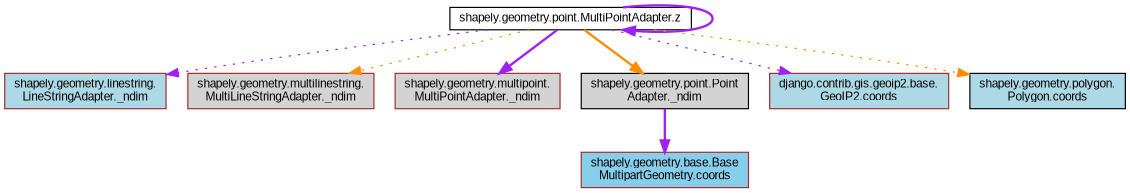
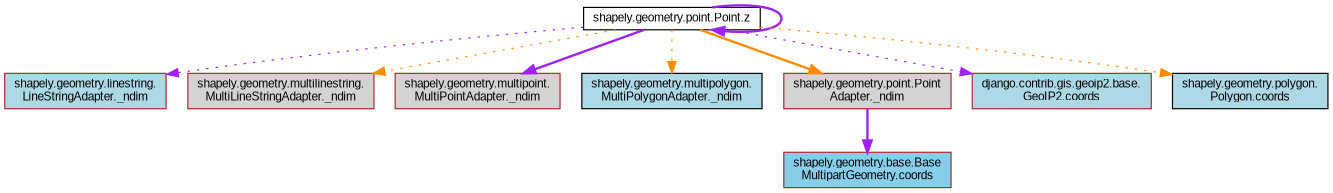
(571, 19) -> (672, 19)
(665, 91) -> (867, 91)
none -> (672, 91)
